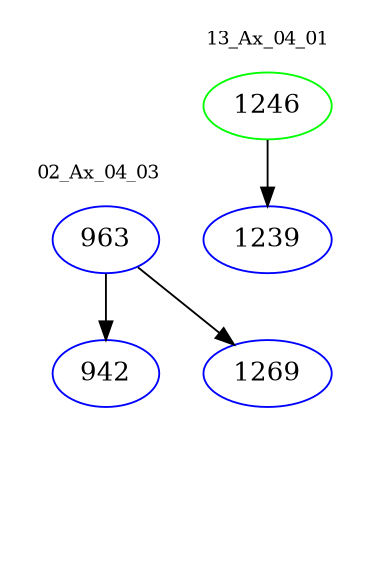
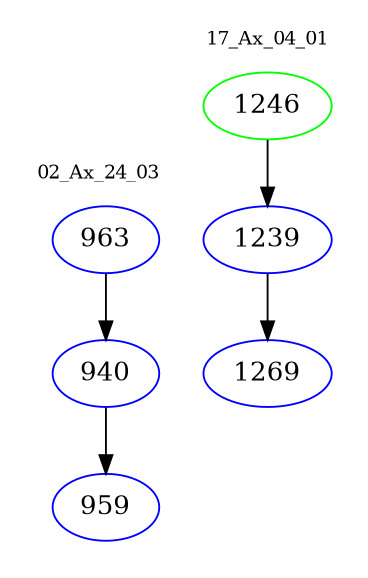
(268, 40) -> (268, 40)
(98, 174) -> (98, 174)
(162, 287) -> (268, 298)
(106, 374) -> (106, 374)
none -> (106, 507)
